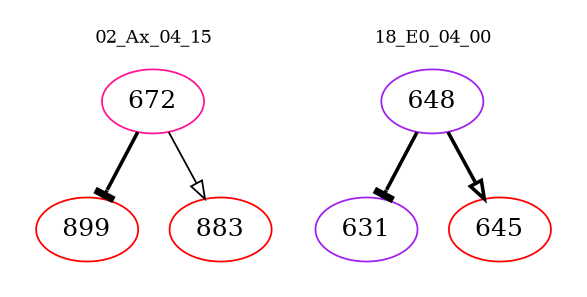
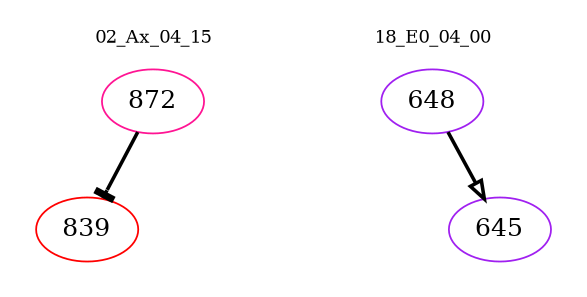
(153, 101) -> (153, 101)
(87, 230) -> (87, 230)
(221, 230) -> none
(367, 230) -> none
(500, 230) -> (500, 230)
